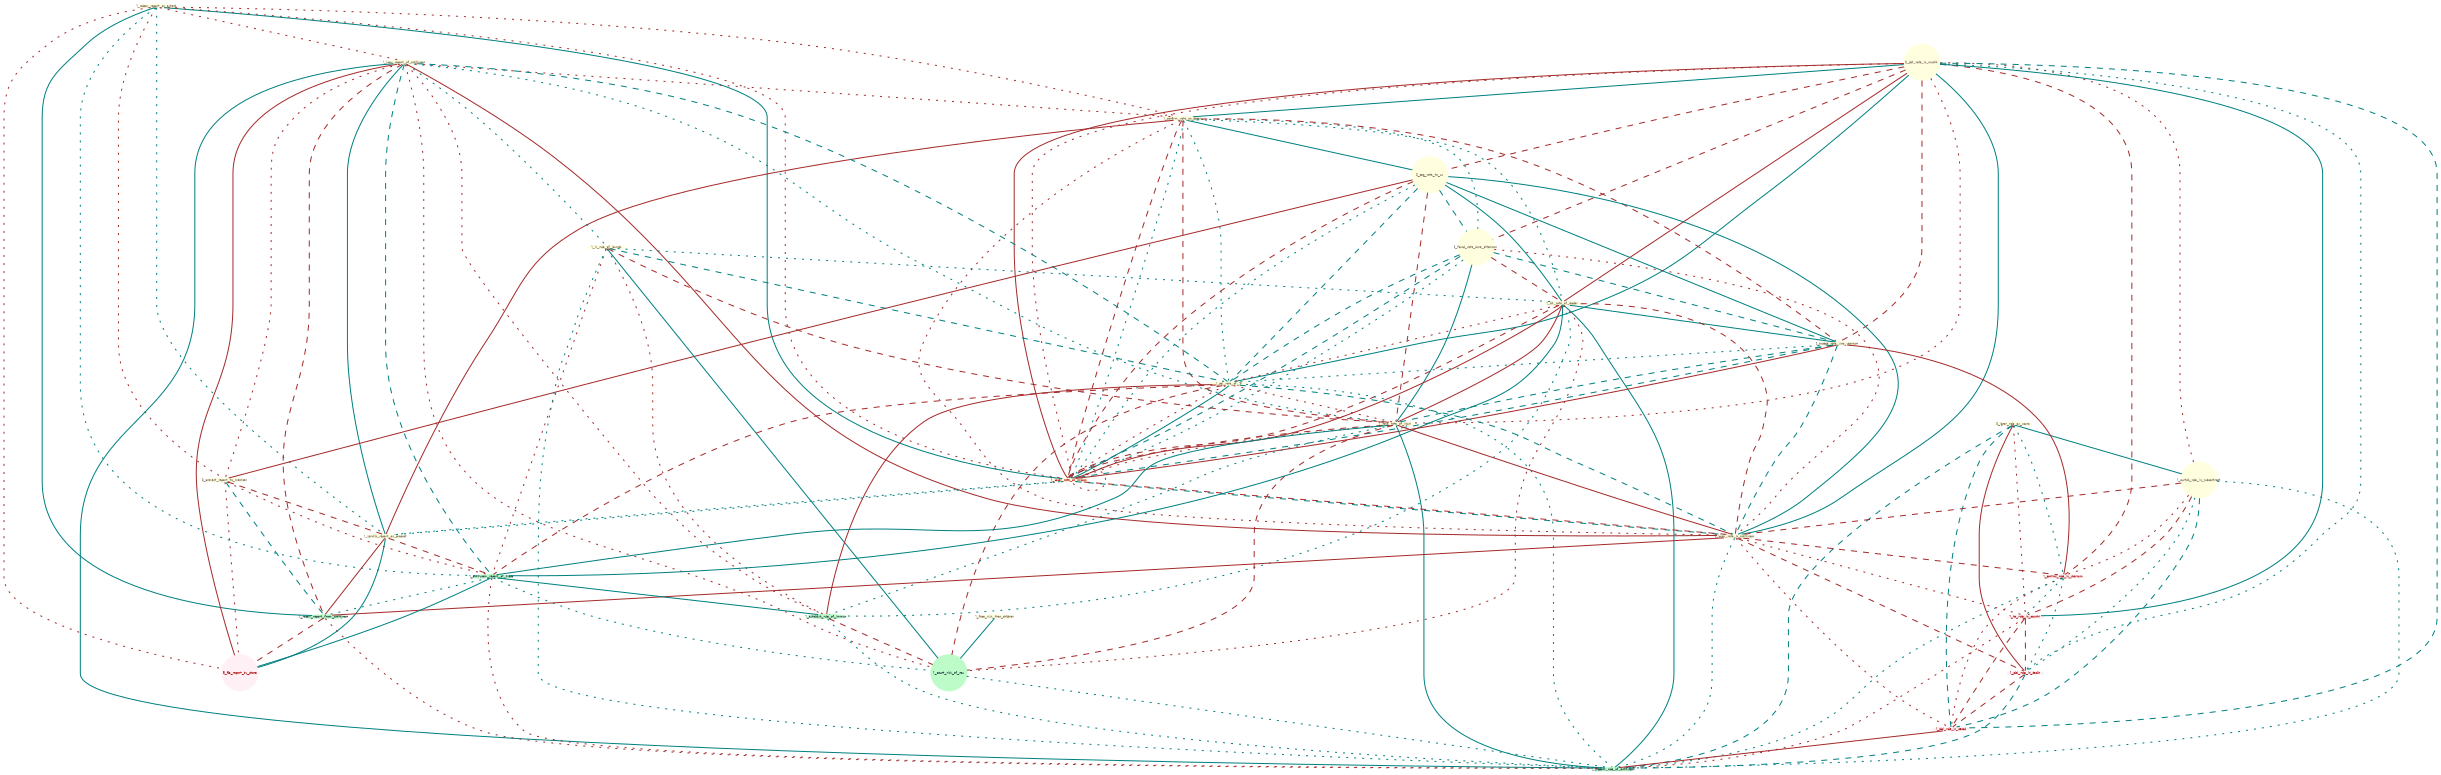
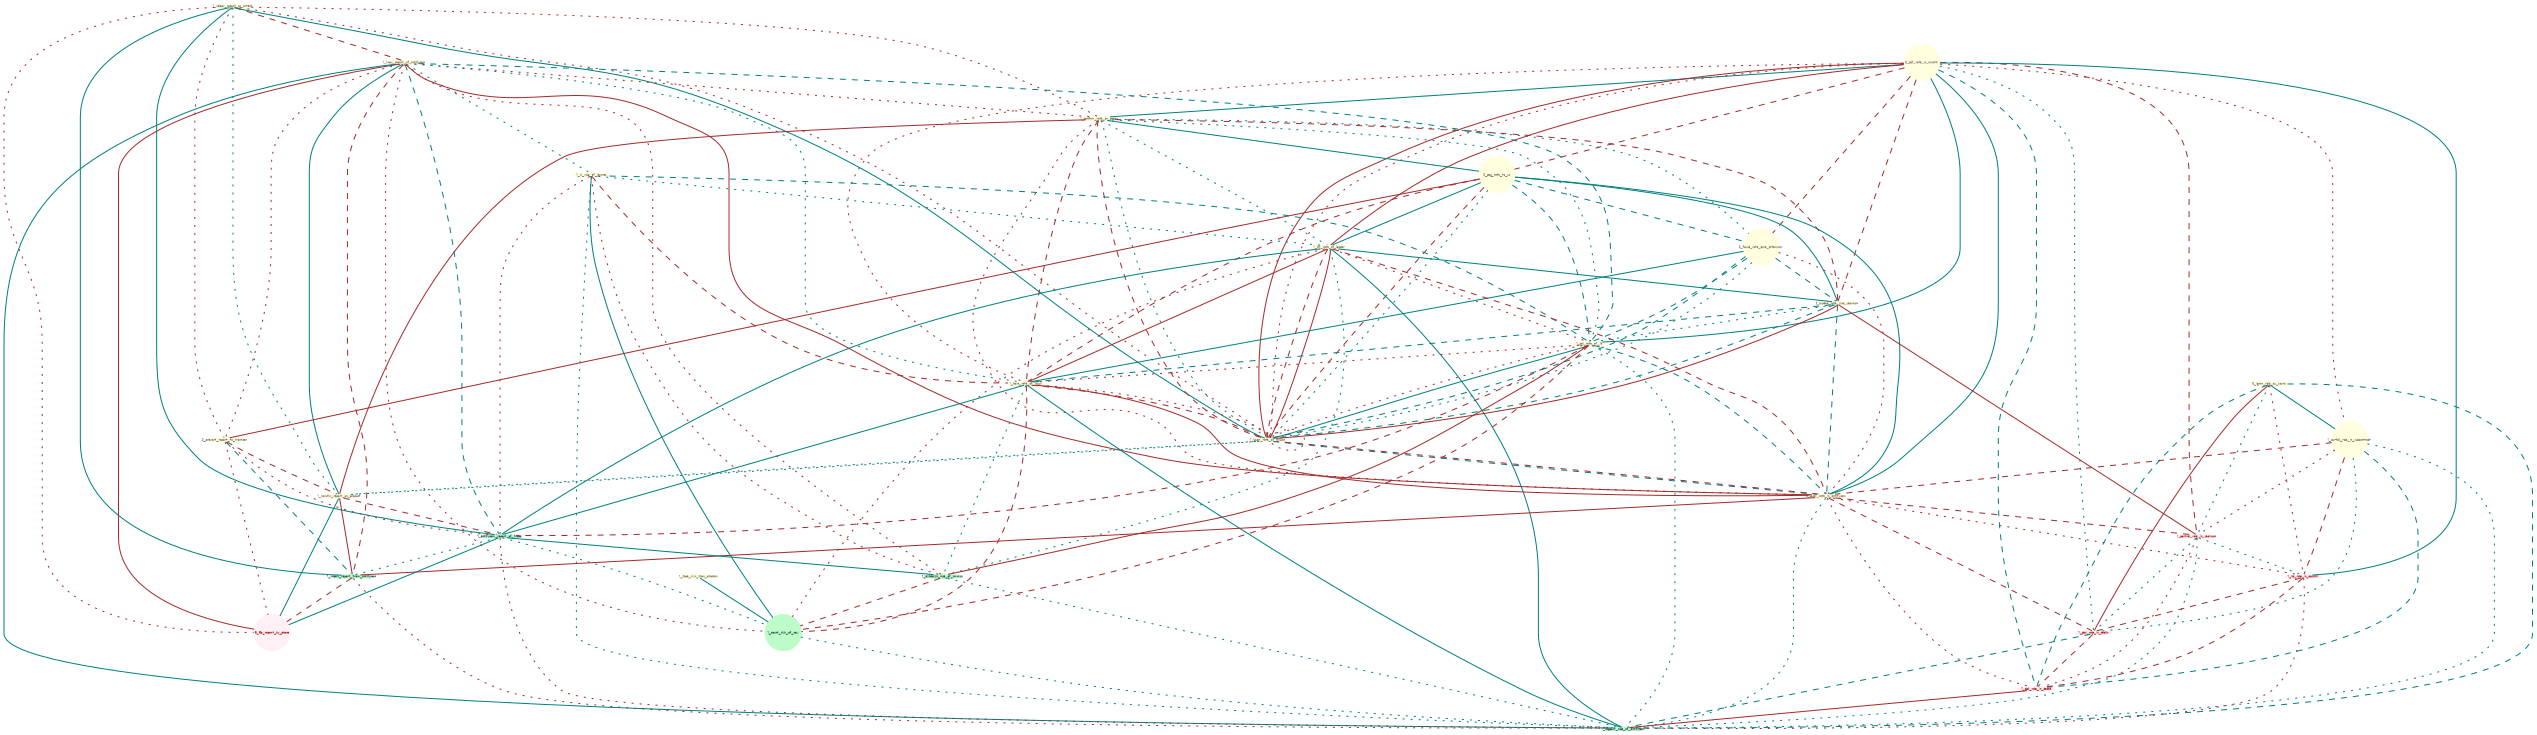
(280, 34) -> (318, 34)
(1526, 279) -> none
(89, 422) -> (158, 379)
(1069, 480) -> (1268, 440)
